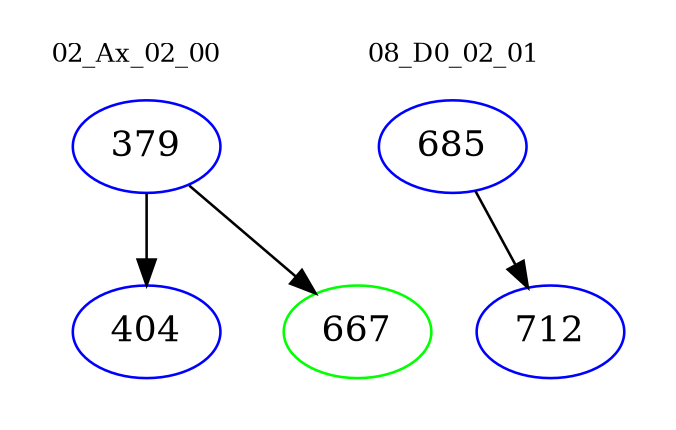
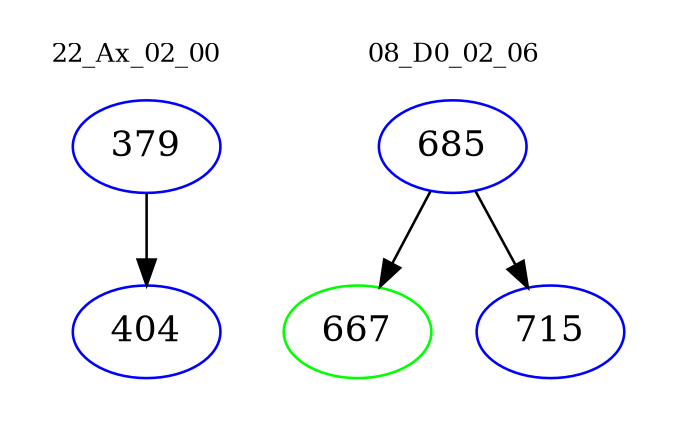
(136, 55) -> (136, 55)
(454, 55) -> (454, 55)
(224, 215) -> (411, 227)
(550, 332) -> (550, 332)
